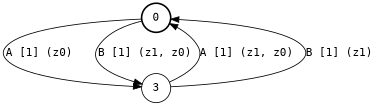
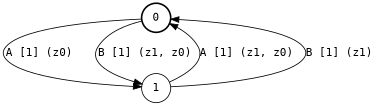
(156, 88) -> (156, 88)
